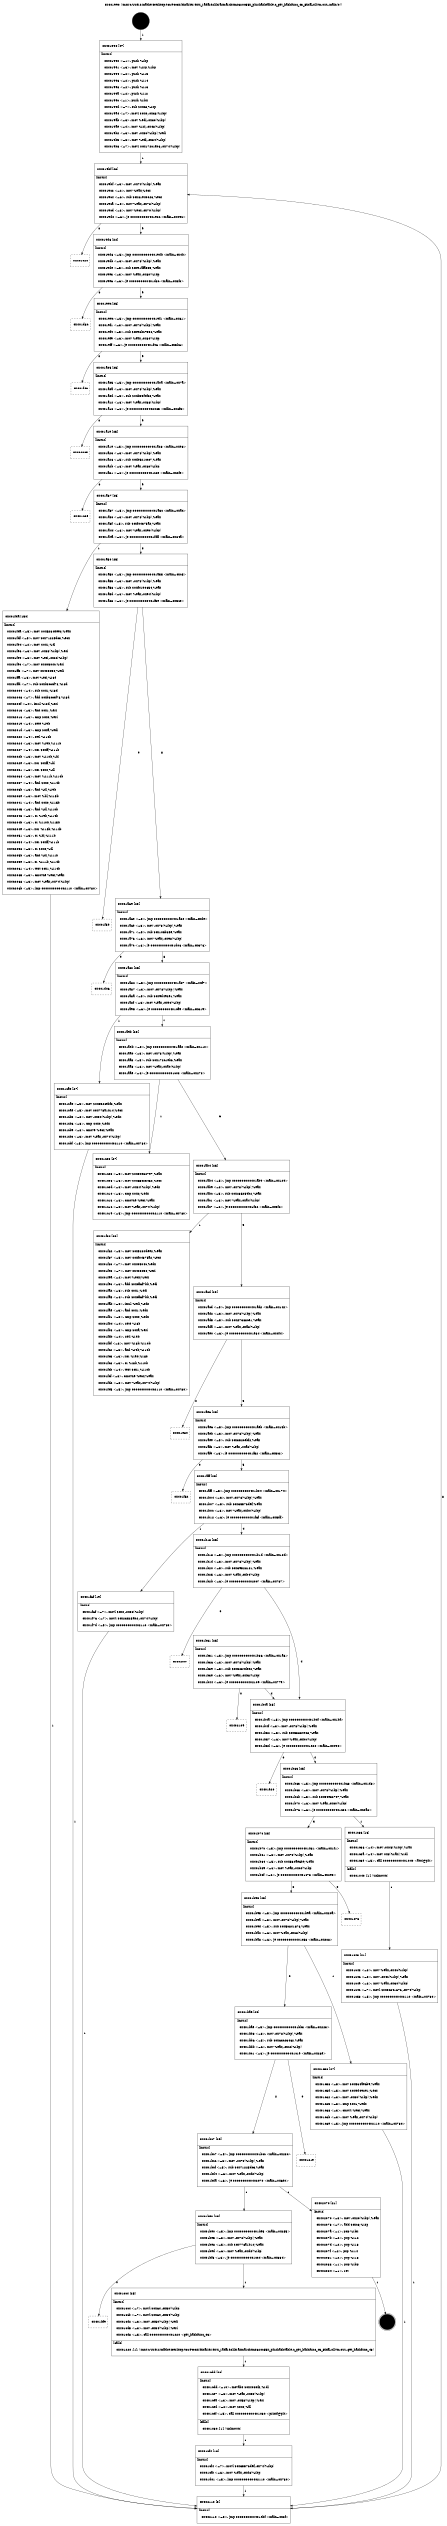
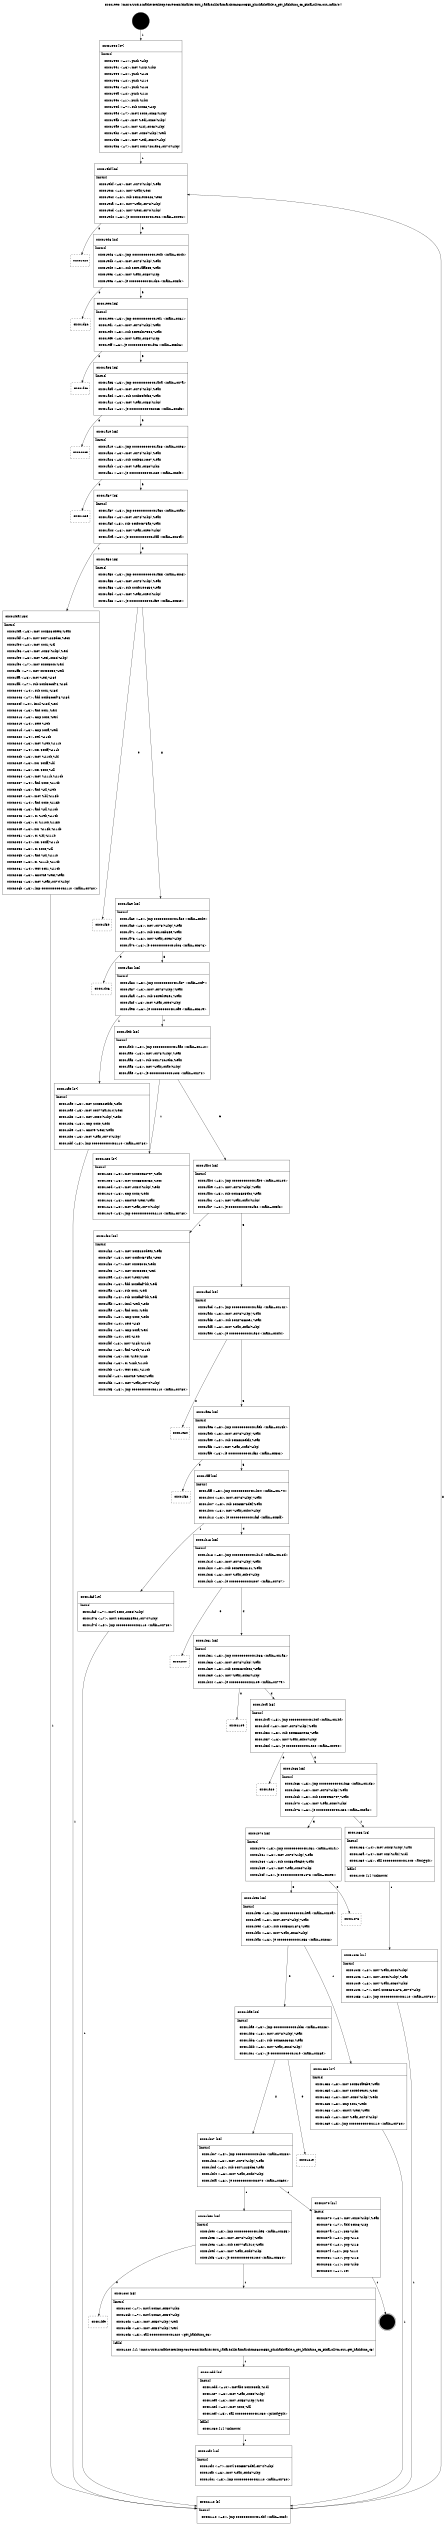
(293, 1639) -> (242, 1610)
(244, 2490) -> none
